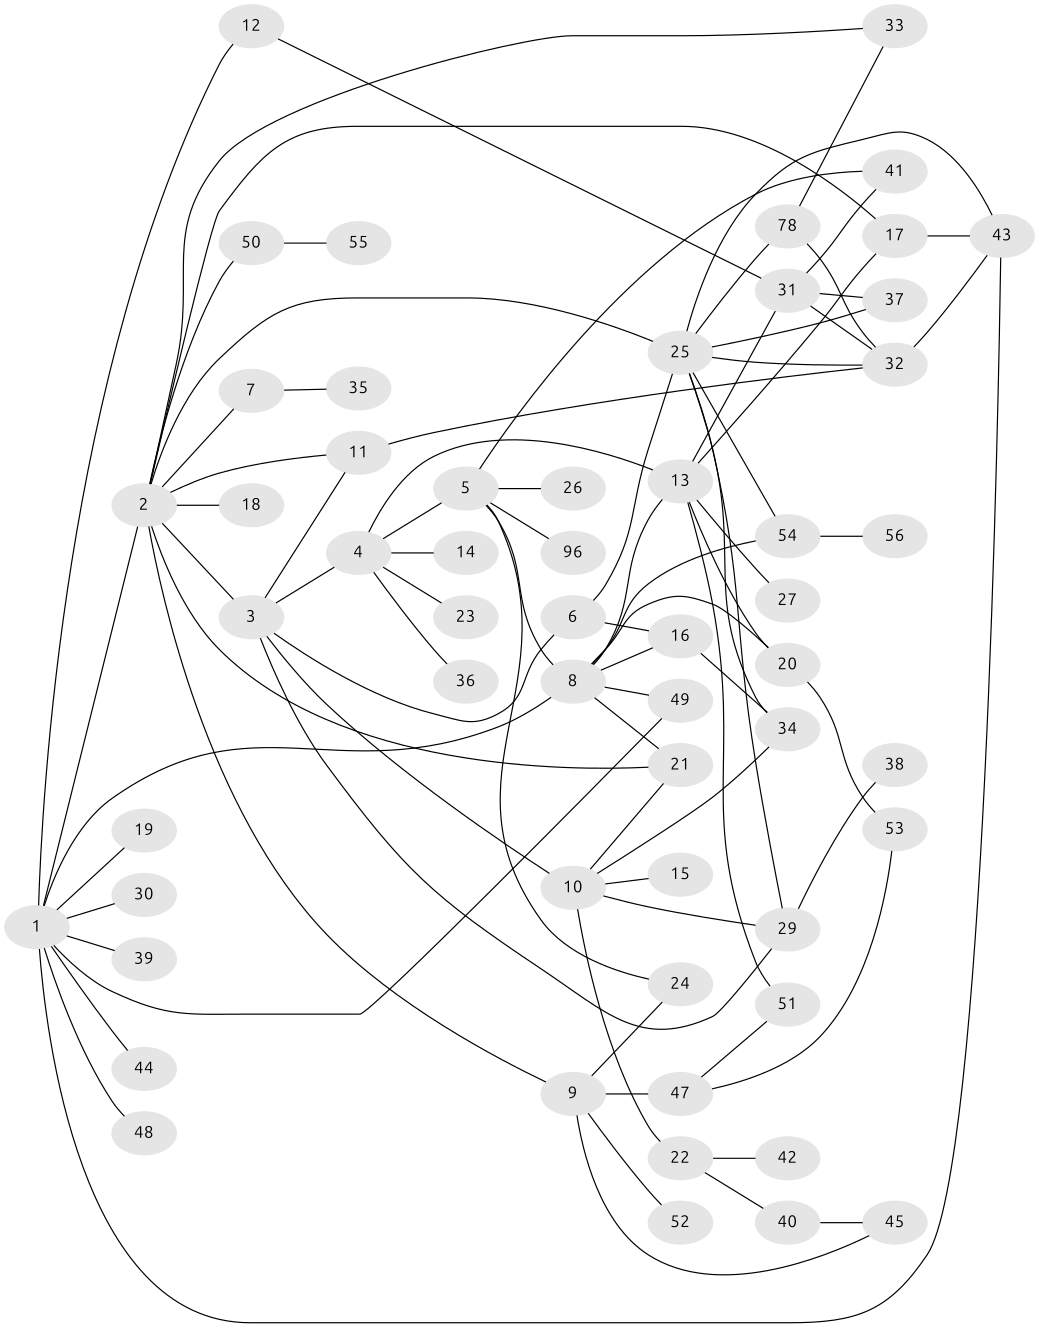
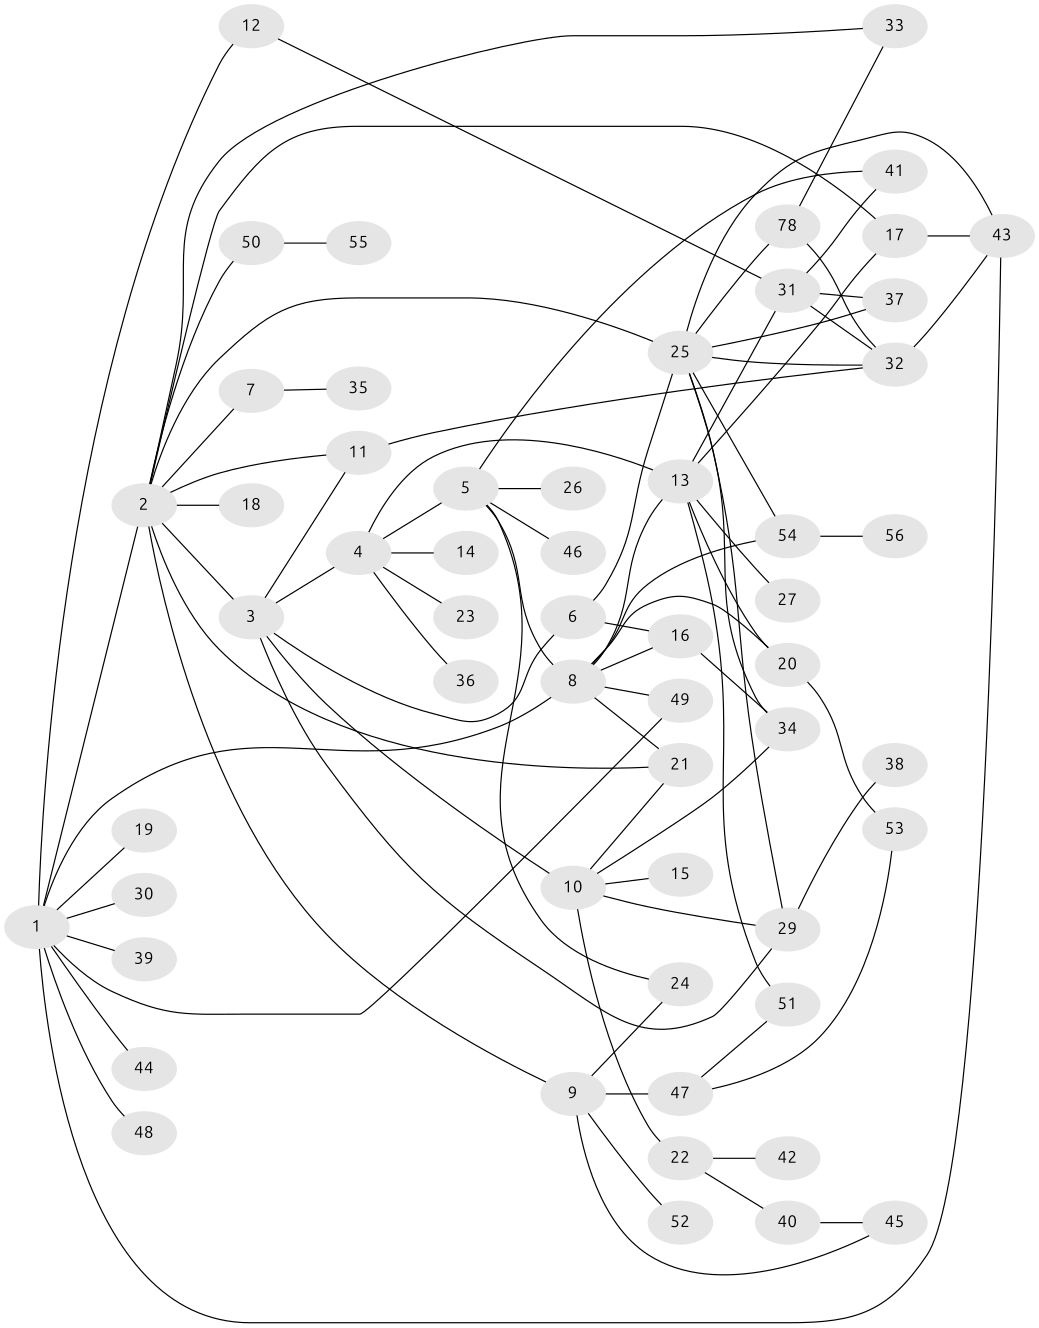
(573, 553) -> (573, 553)
